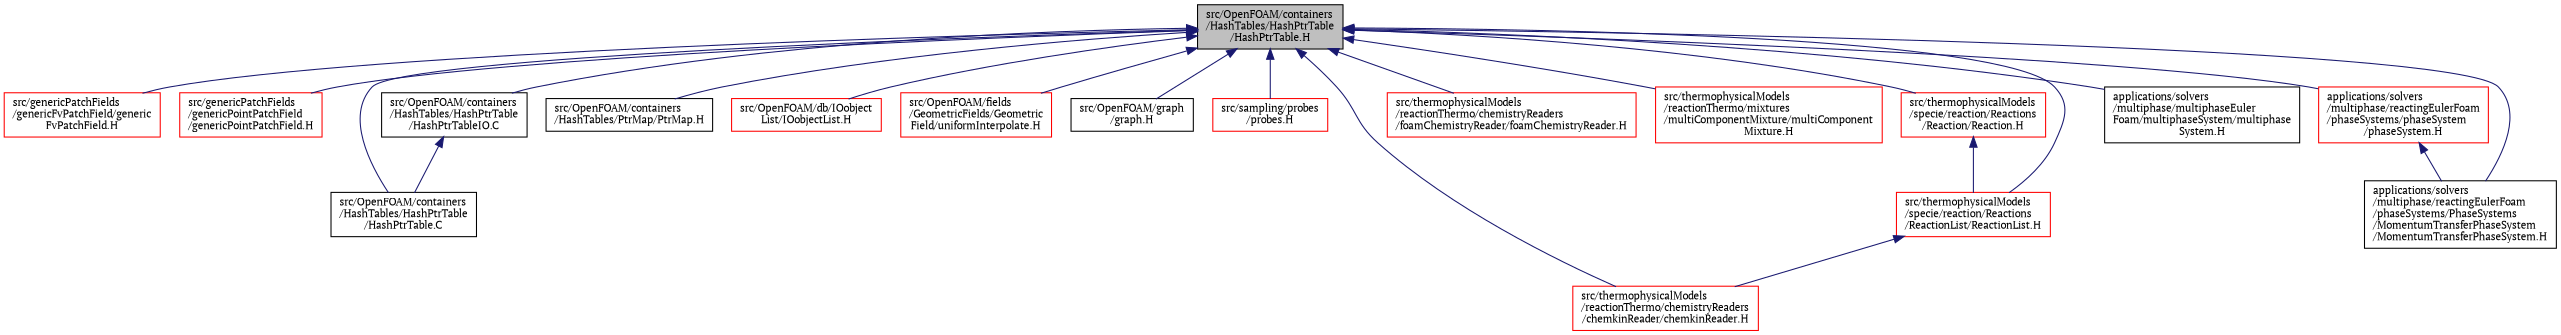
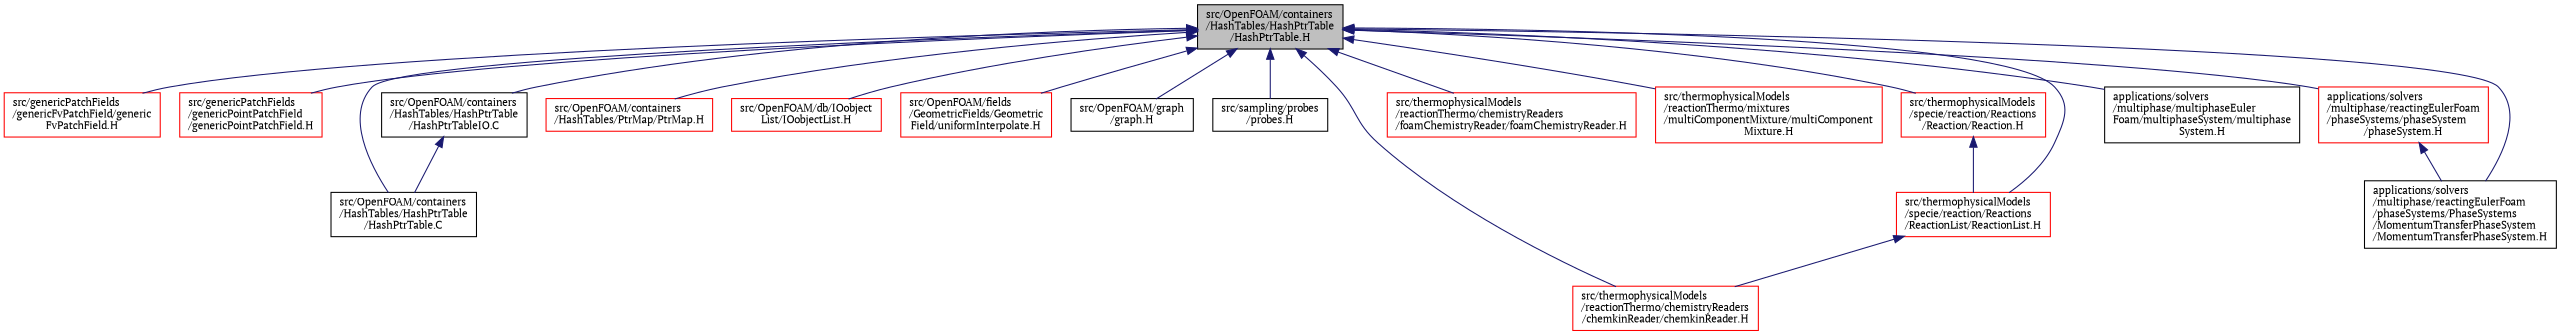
(629, 115) -> (629, 115)
(1270, 115) -> (1270, 115)
